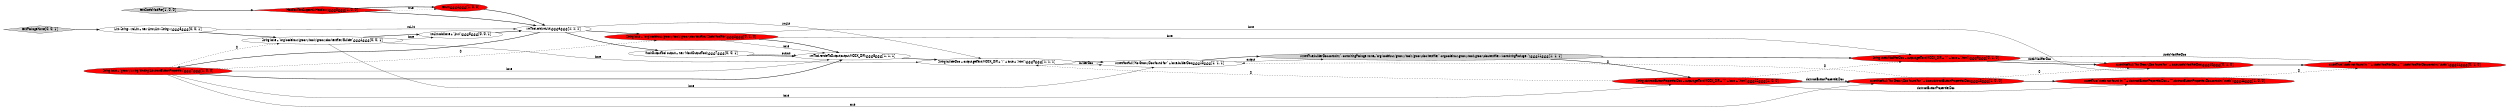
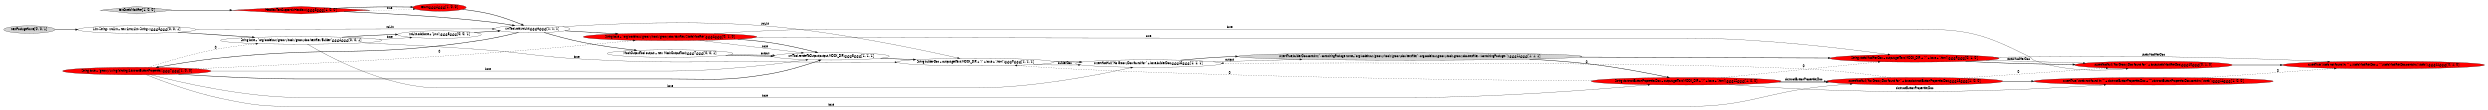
(40, 30) -> (29, 30)
